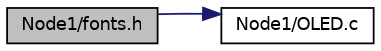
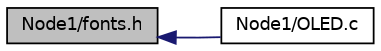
(180, 14) -> (198, 38)
